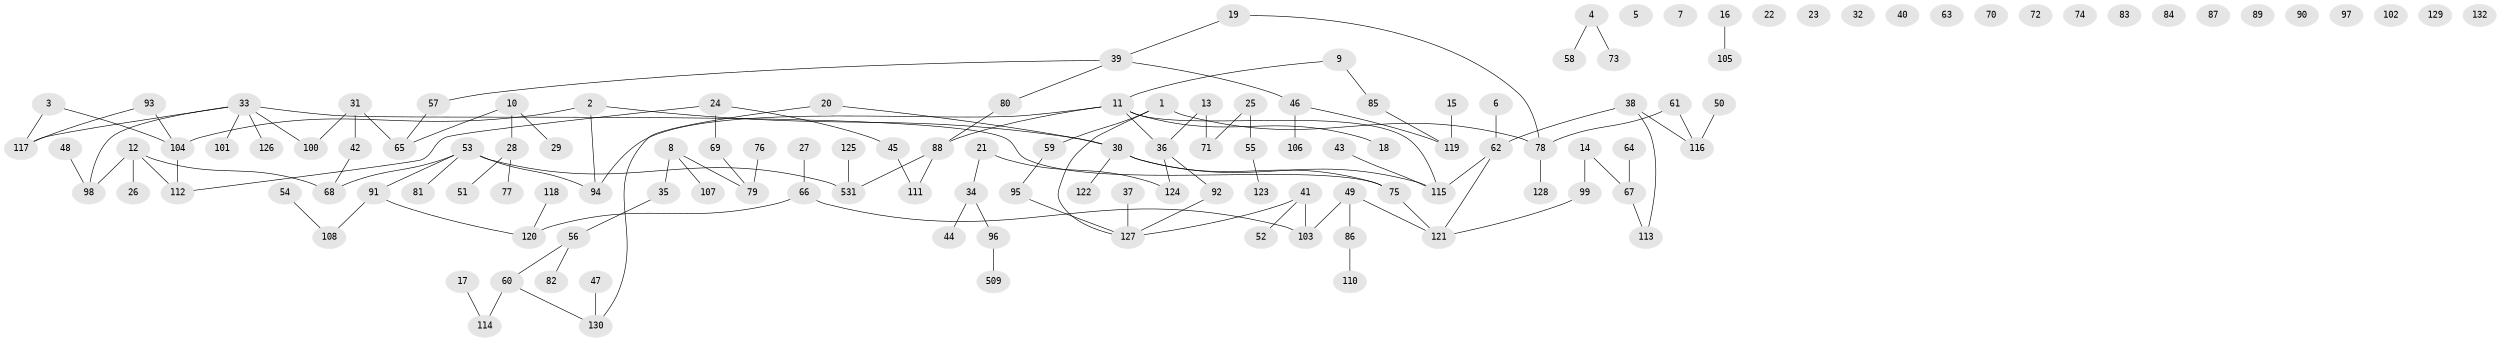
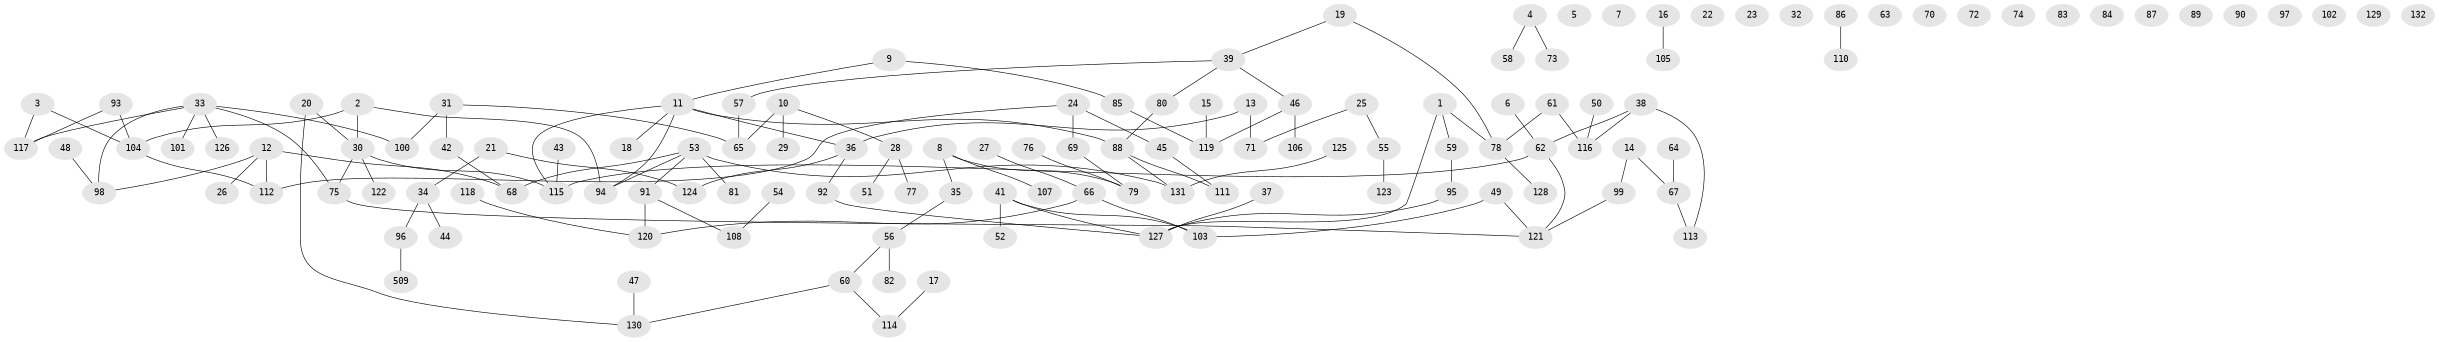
(1902, 15) -> none
(849, 193) -> (1178, 193)
(1350, 215) -> none
